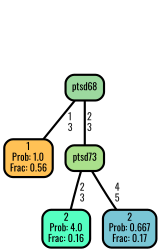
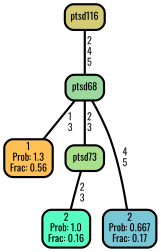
none -> (85, 17)
(28, 158) -> (28, 158)
(104, 191) -> (115, 153)
(66, 229) -> (66, 229)
